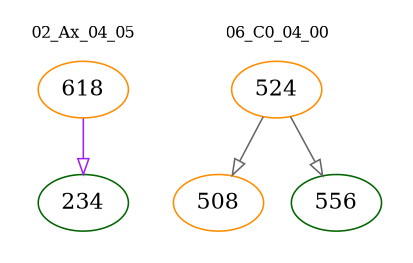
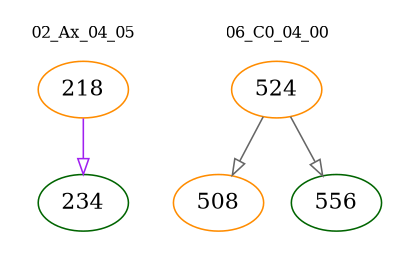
(83, 90) -> (83, 90)
